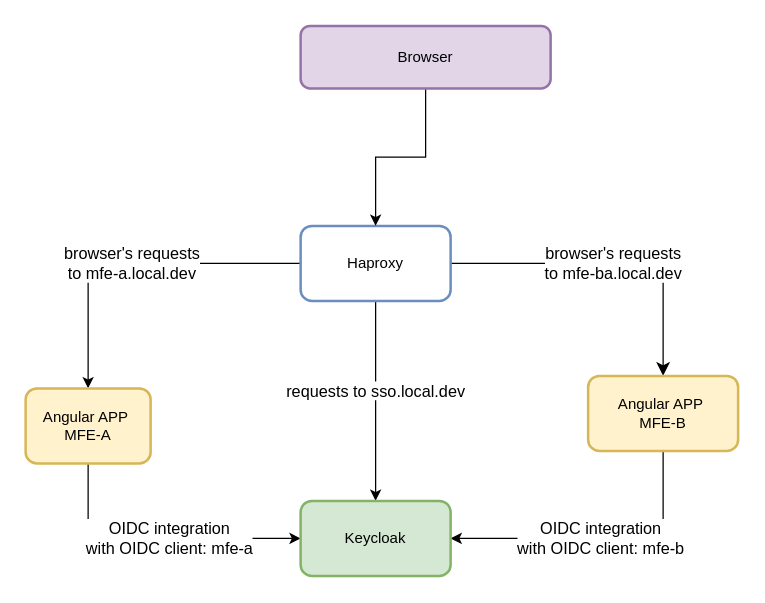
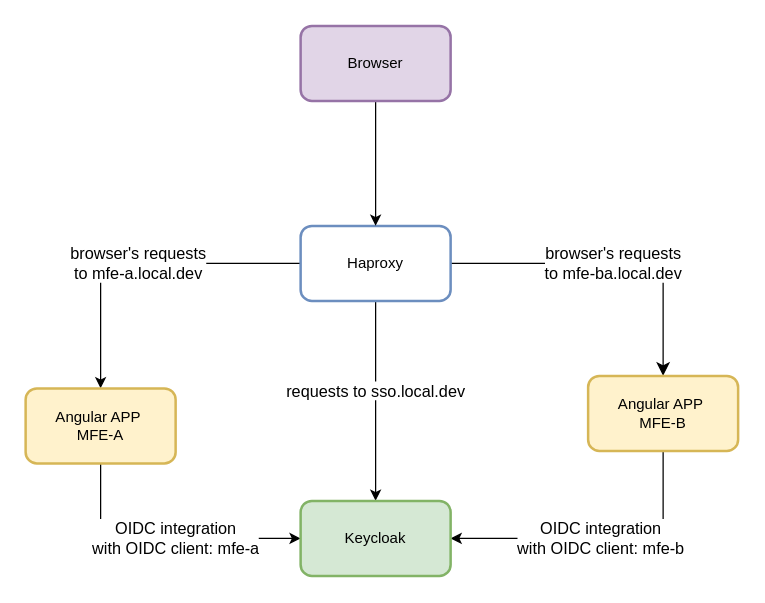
(426, 57) -> (376, 63)
(88, 426) -> (101, 426)
